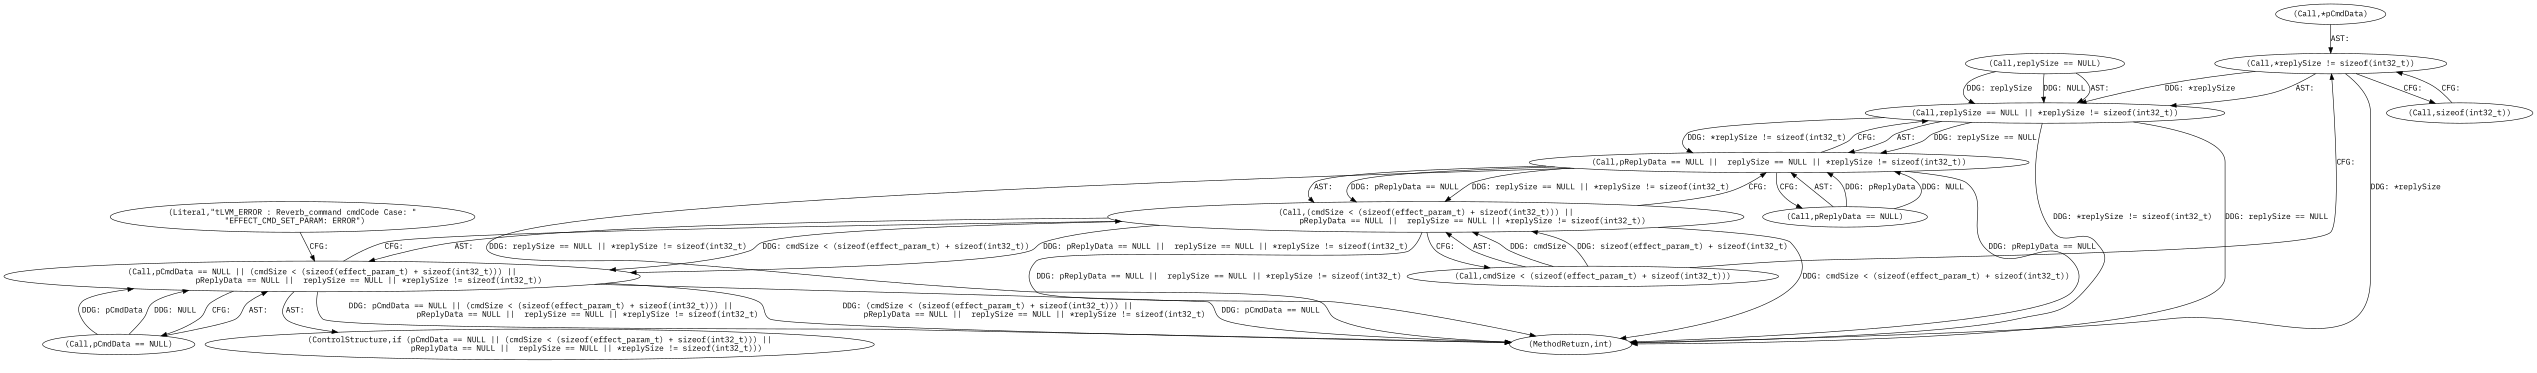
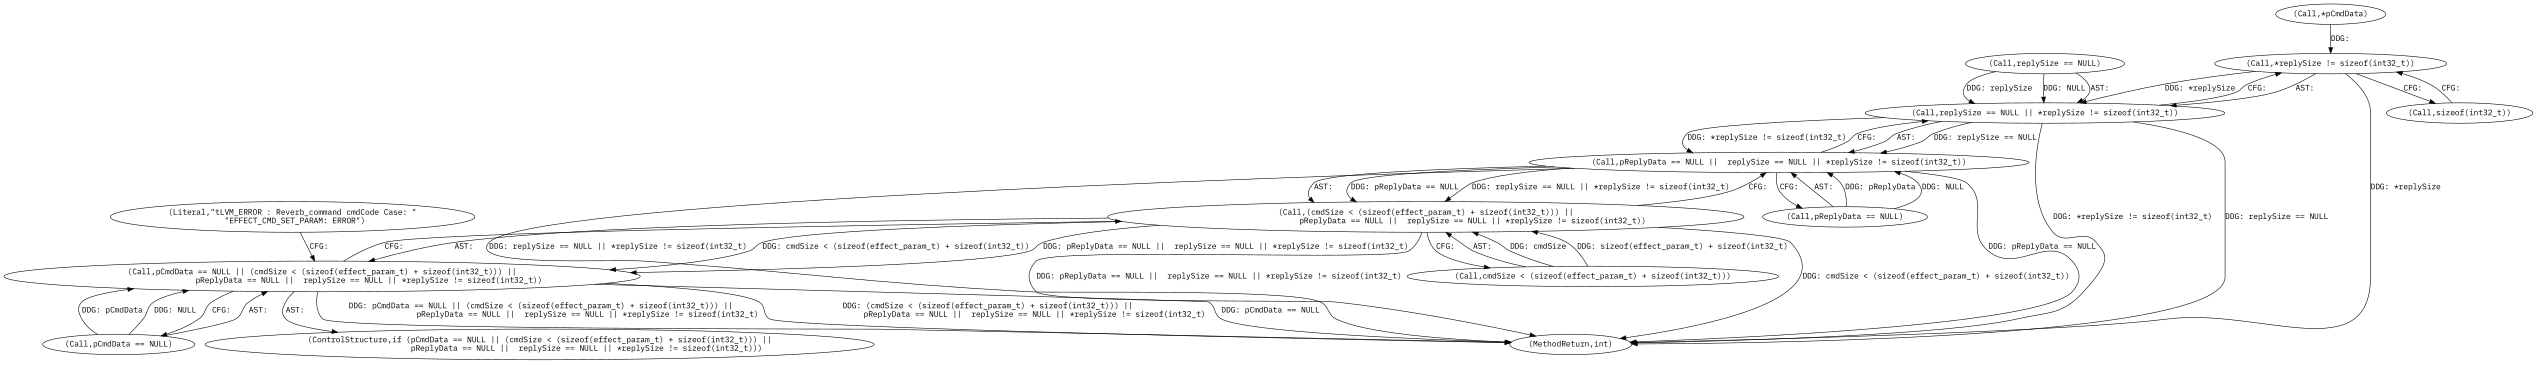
(2343, 39) -> (2343, 39)
(2087, 253) -> (2220, 97)
